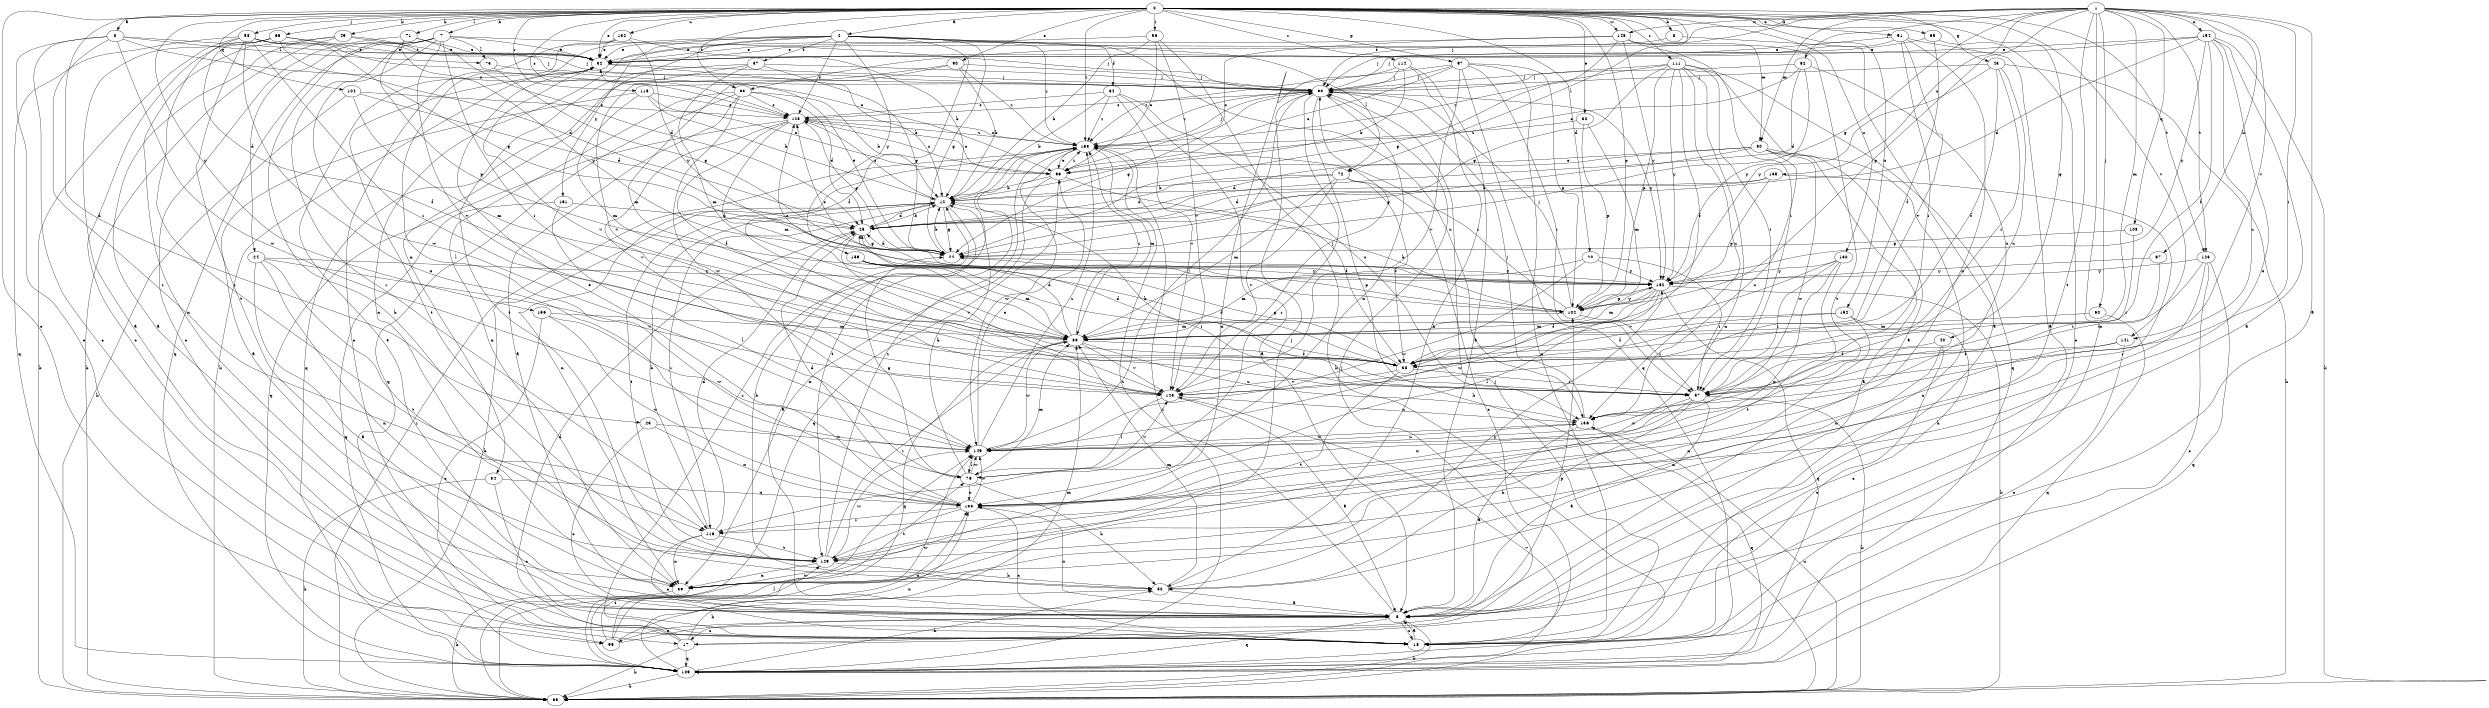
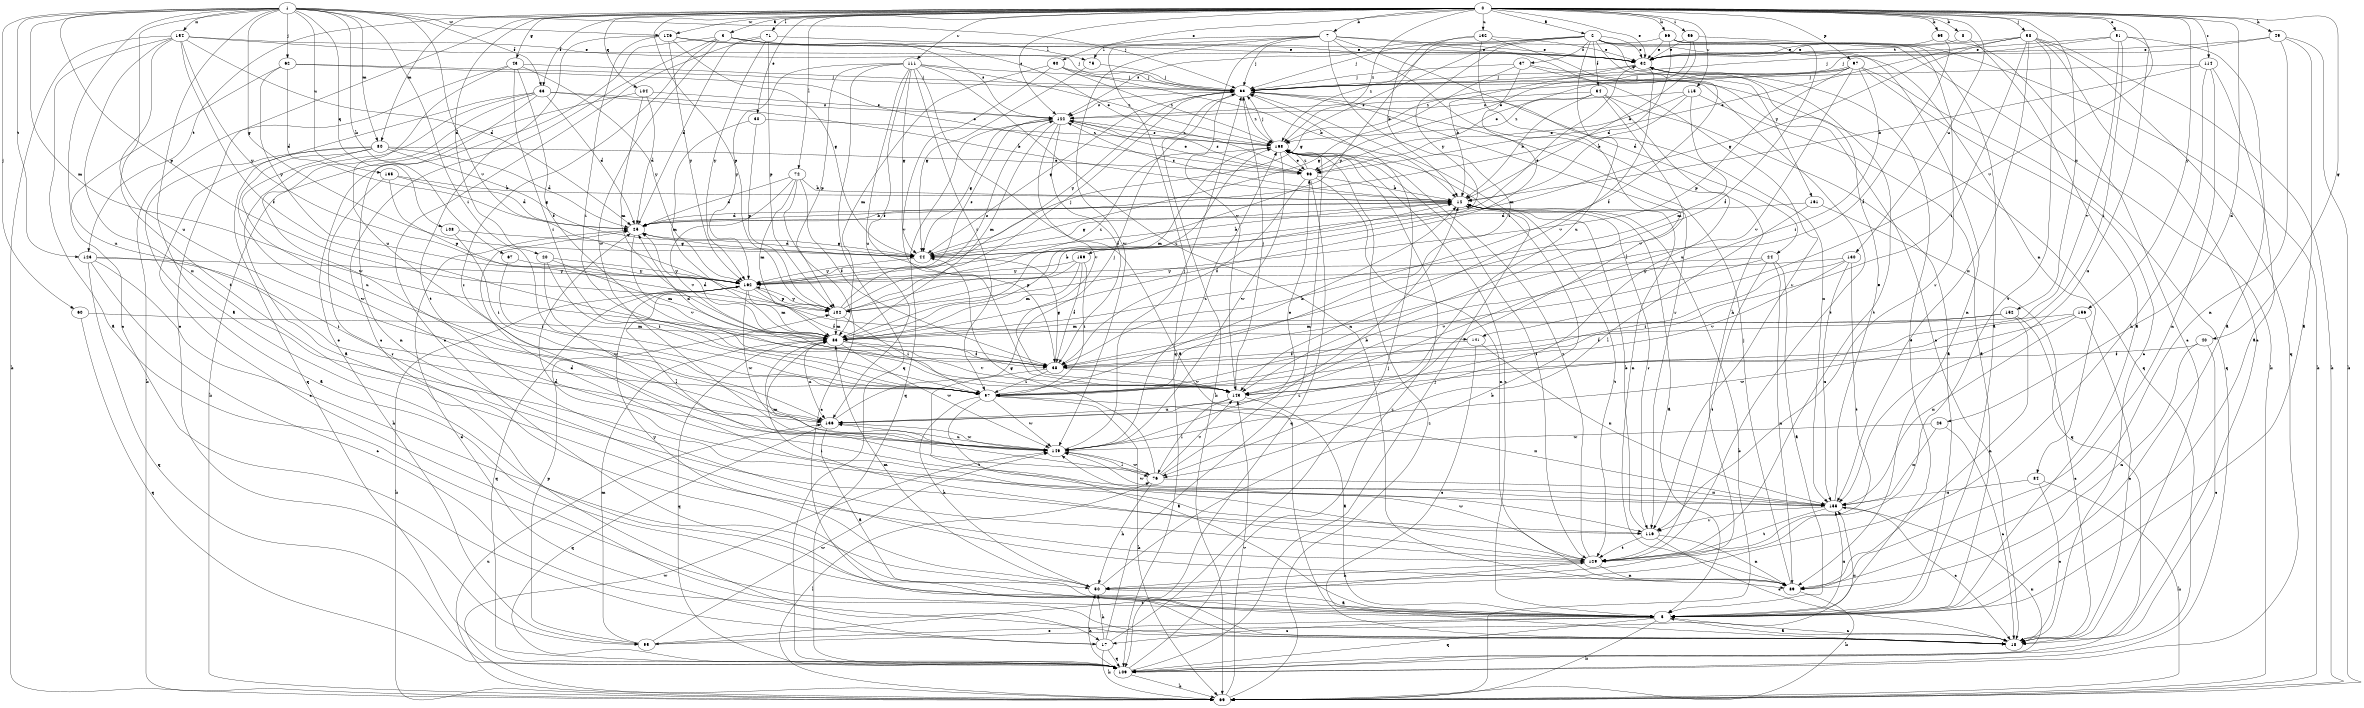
(1167, 51) -> none
(796, 119) -> (1061, 119)
(1197, 234) -> none
(1880, 372) -> (1314, 578)
